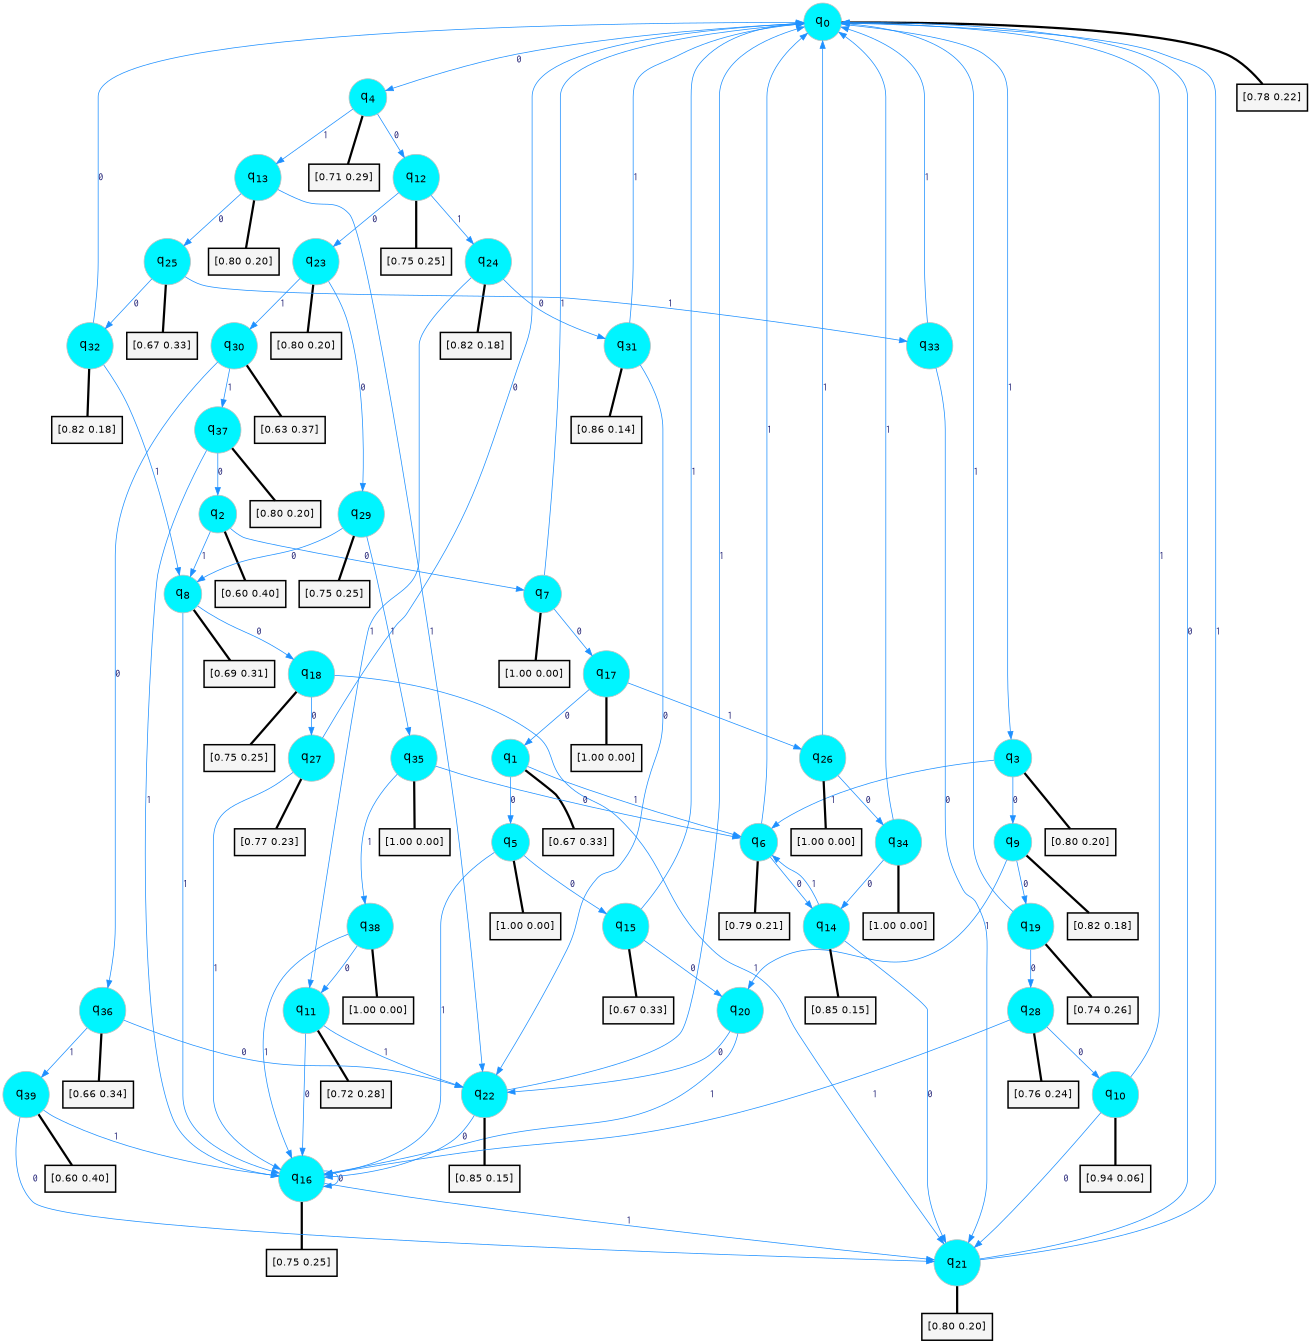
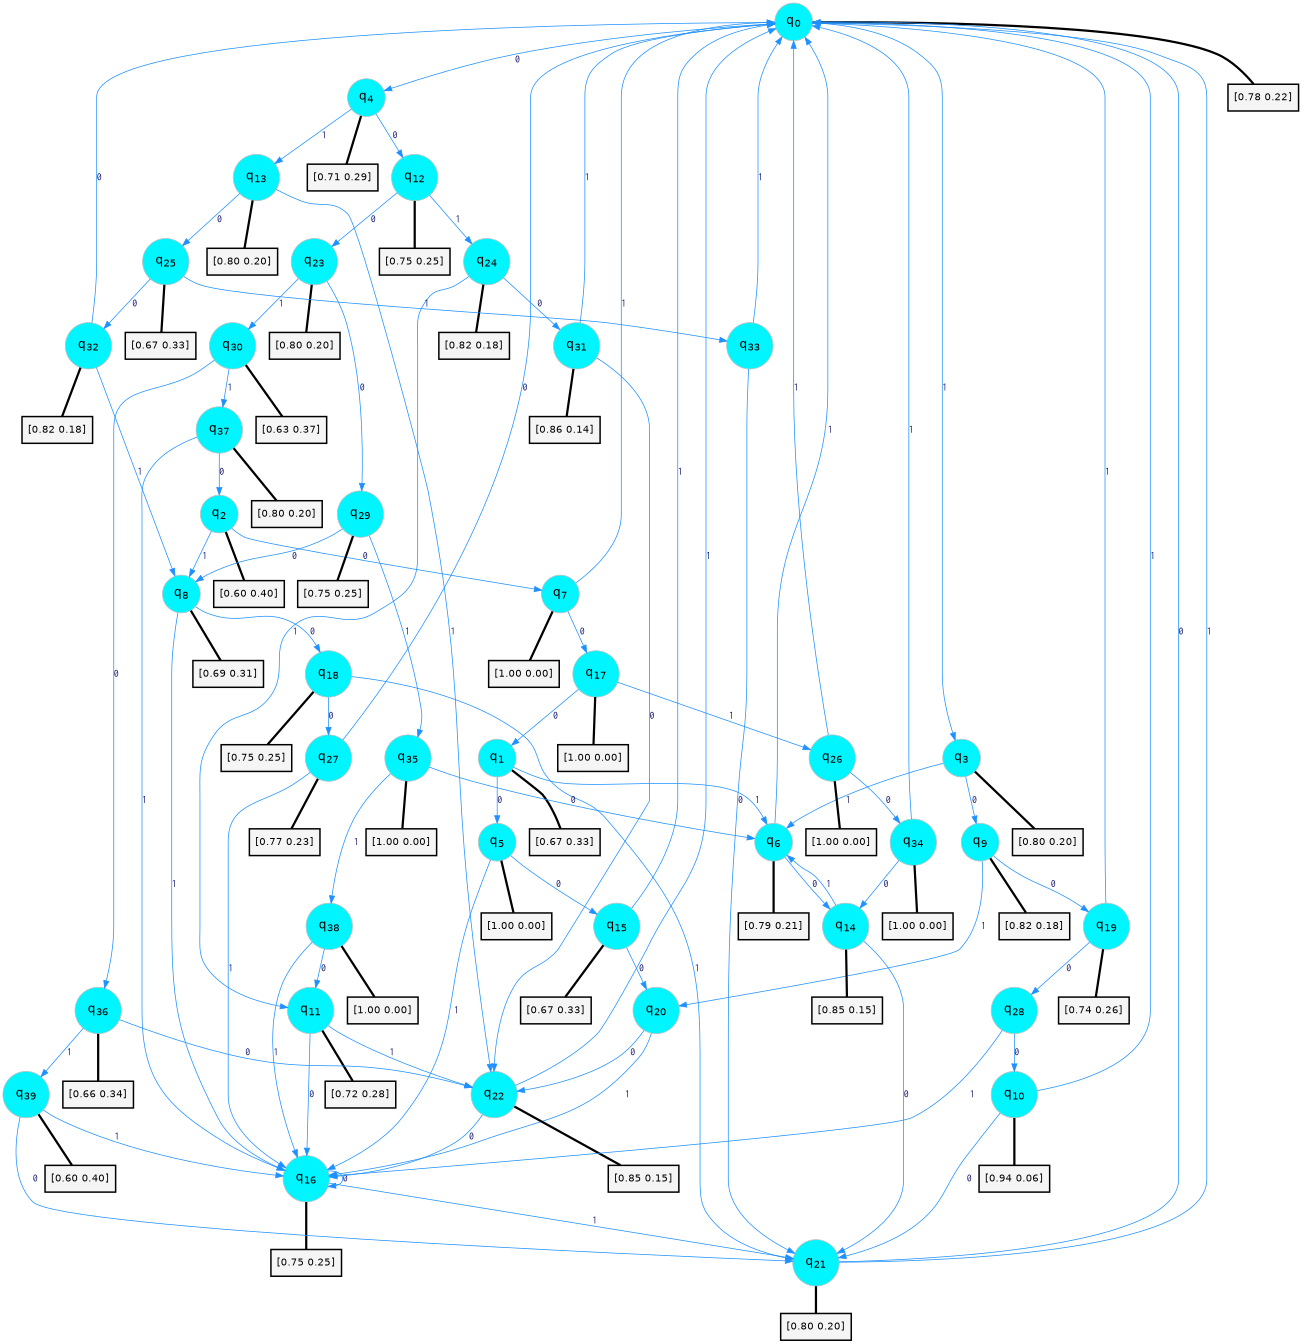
(1043, 1095) -> none
